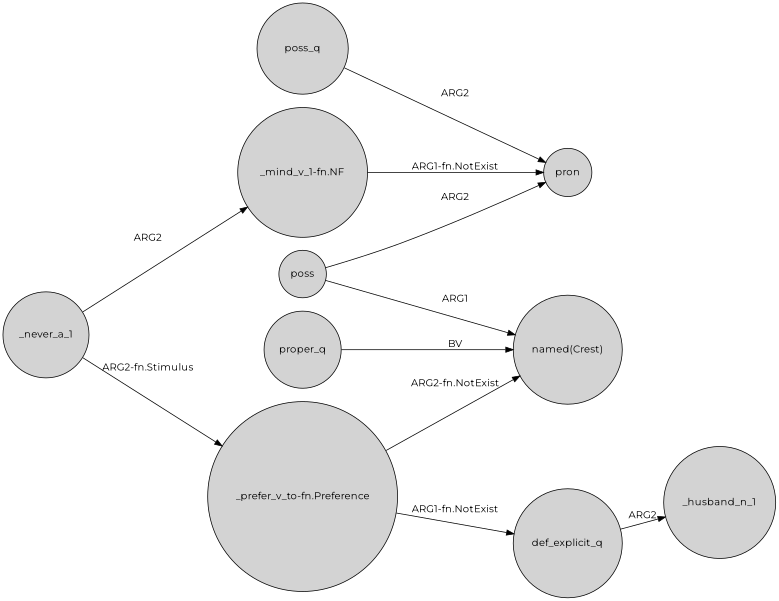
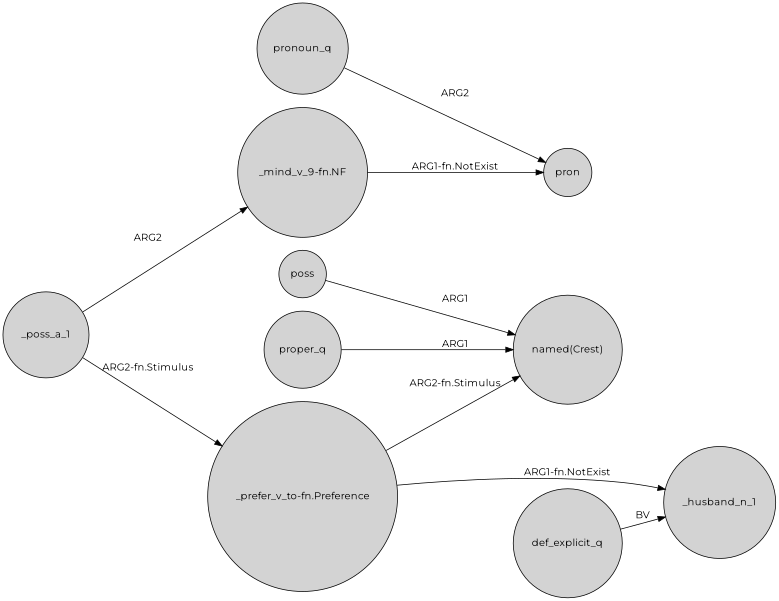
(303, 49) -> (303, 49)
(303, 172) -> (303, 172)
(434, 231) -> none
(46, 335) -> (46, 335)
(455, 344) -> (455, 344)
(455, 383) -> (455, 383)
(643, 515) -> (643, 515)
(451, 523) -> (528, 478)
